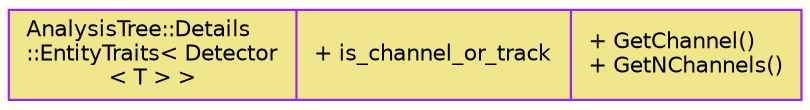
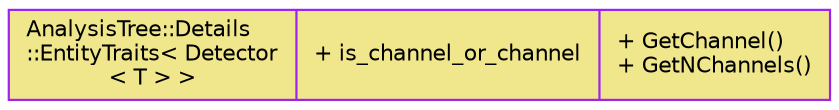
(434, 54) -> (448, 54)
